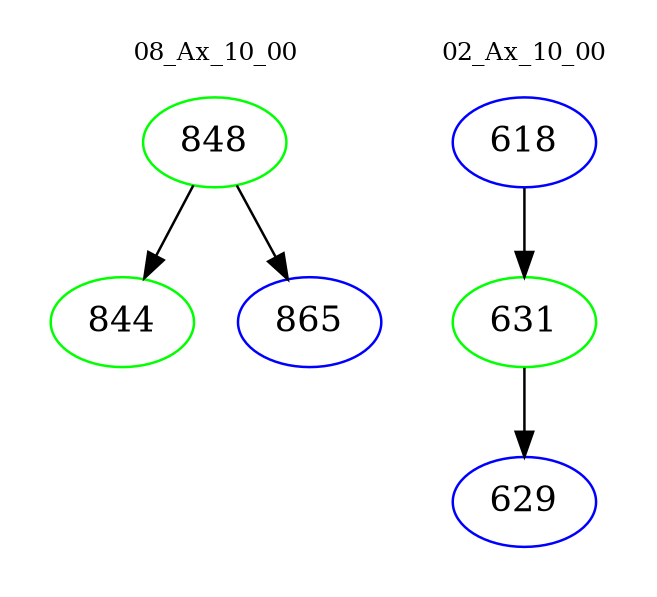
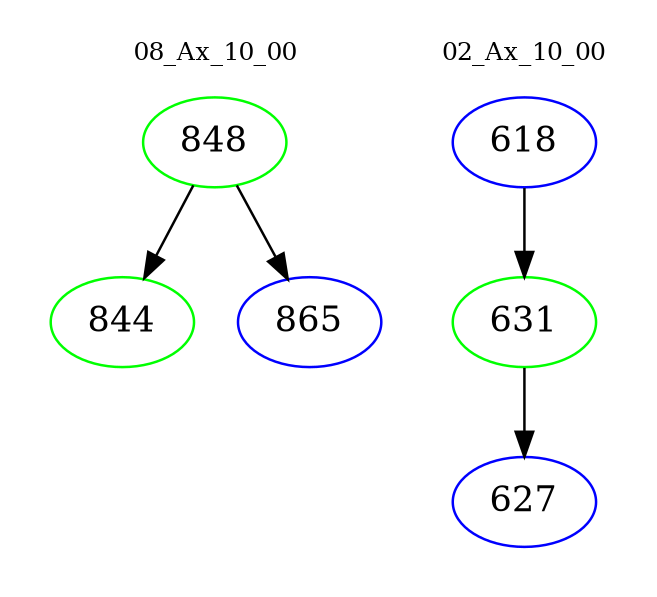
(524, 502) -> (524, 502)
